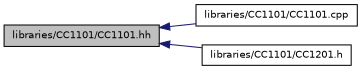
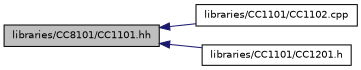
(277, 15) -> (277, 15)
(82, 36) -> (82, 36)
